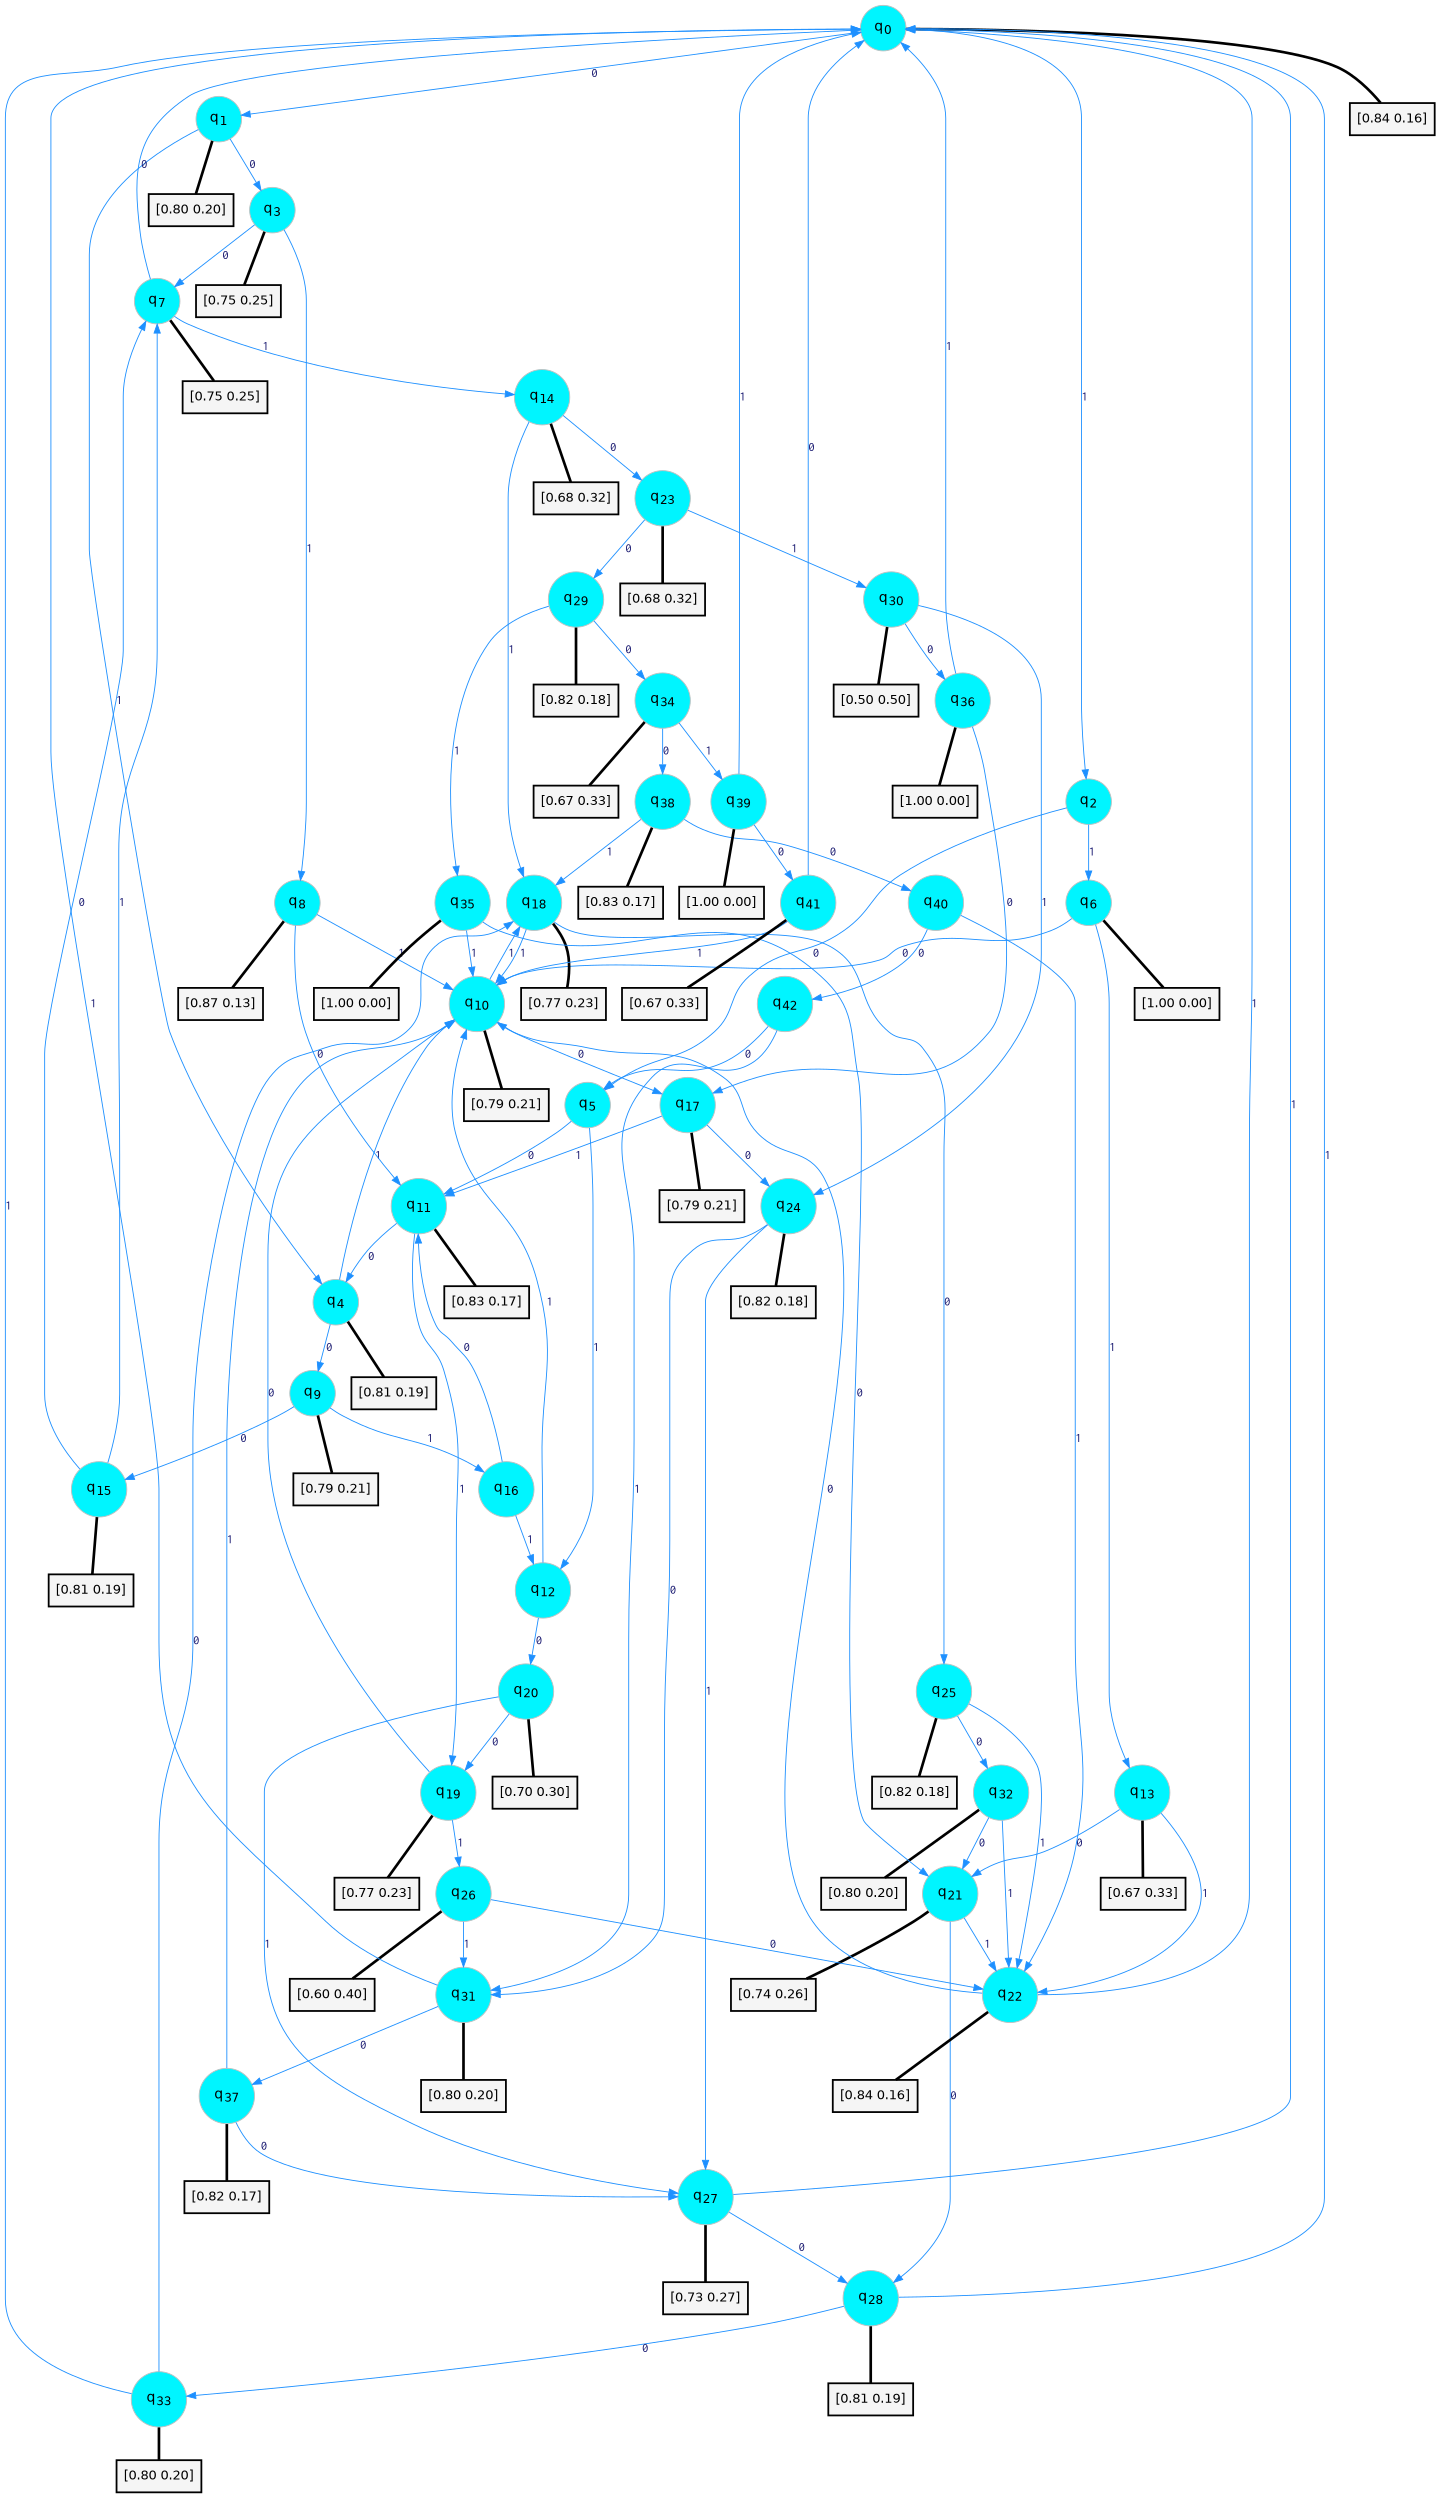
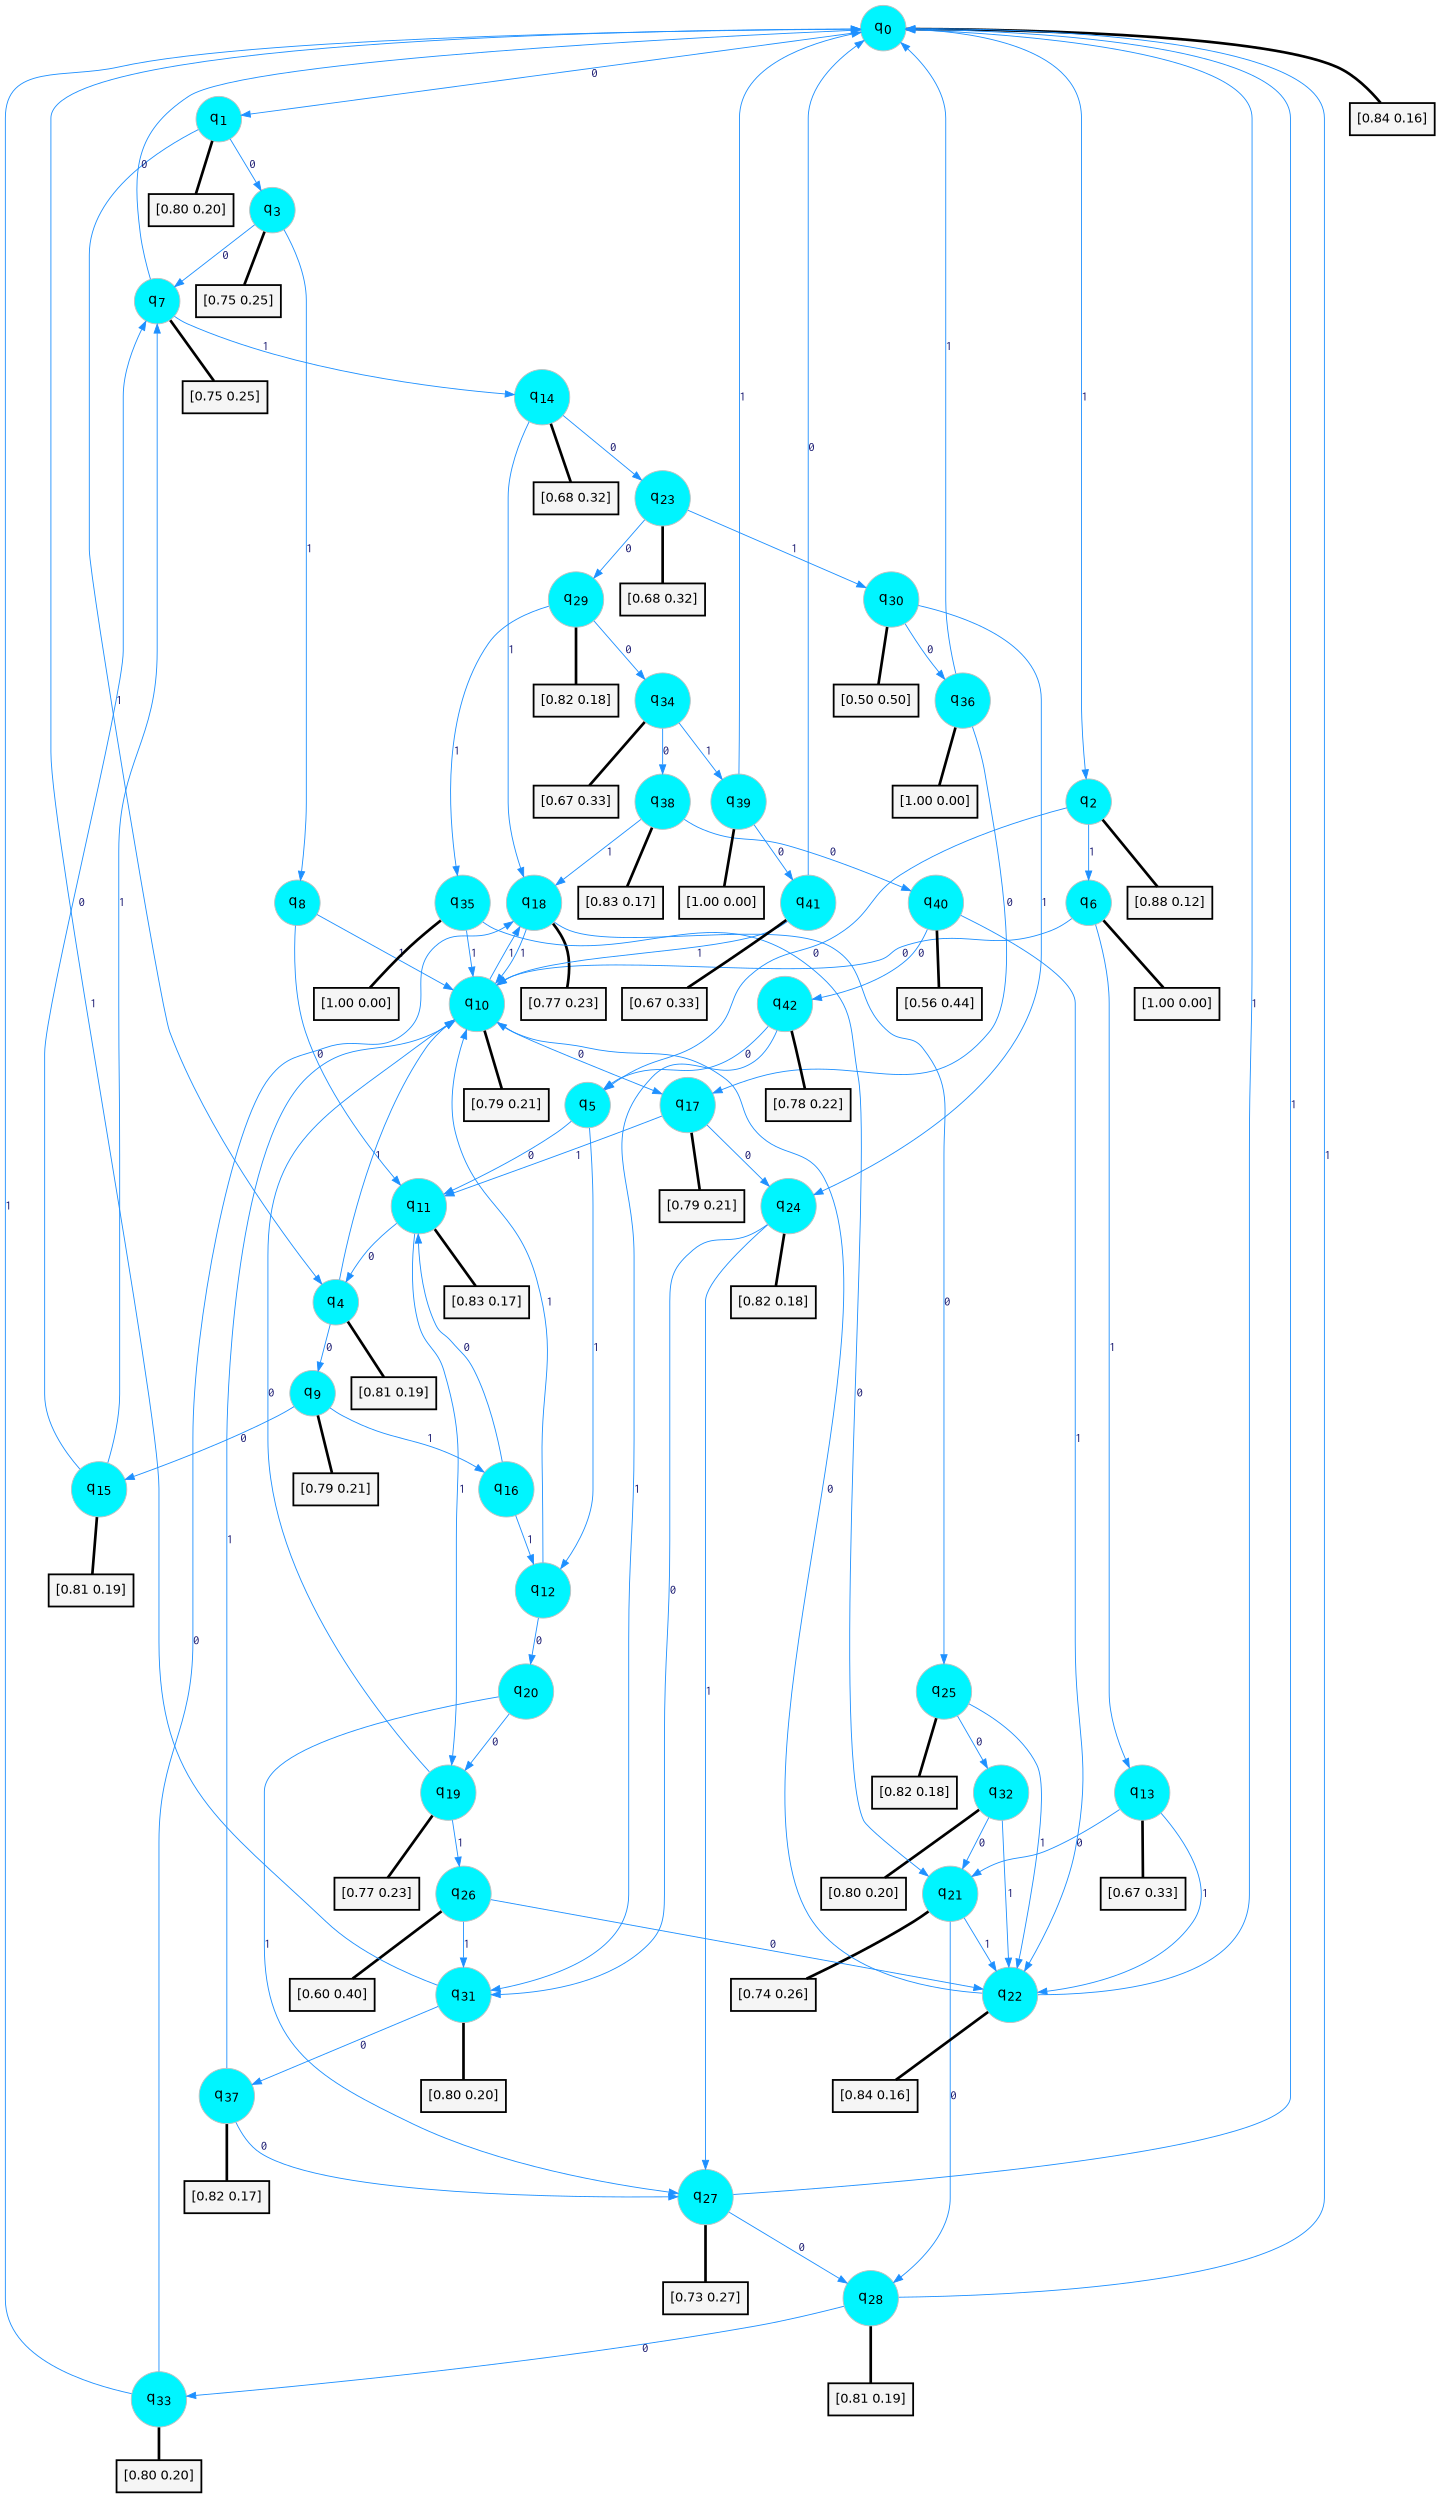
none -> (1170, 903)
(221, 1004) -> none
none -> (939, 1004)
none -> (808, 1105)
(535, 1793) -> none
